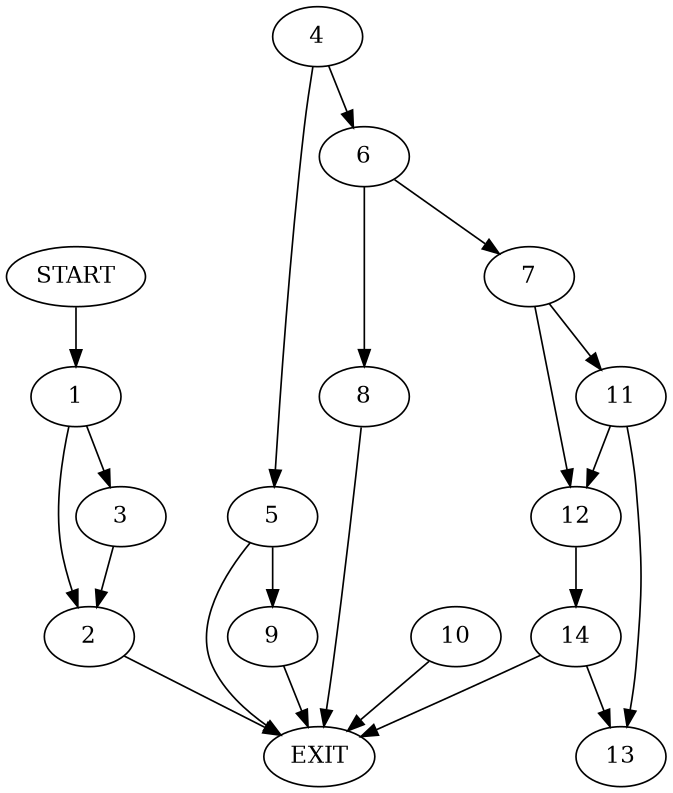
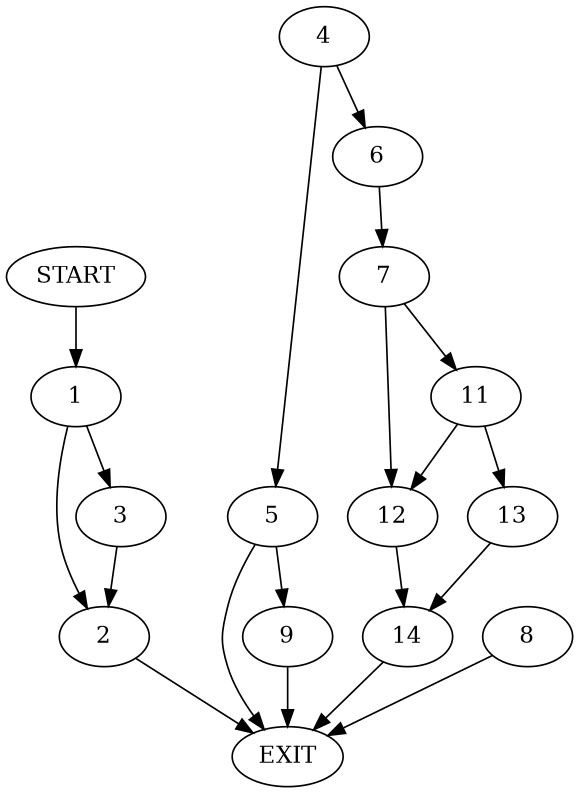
(364, 268) -> none
(456, 637) -> none
(595, 689) -> (466, 570)
